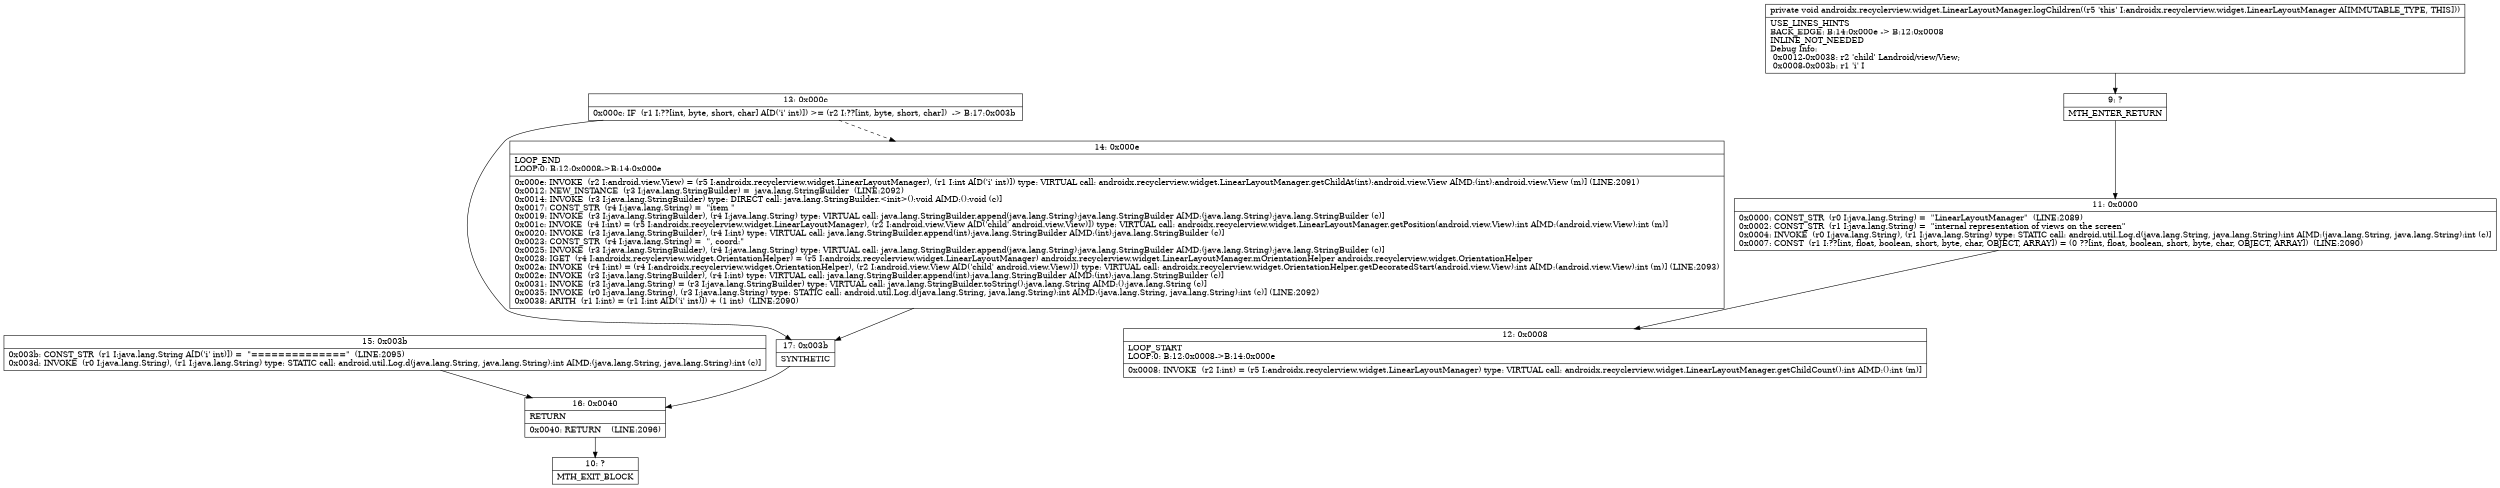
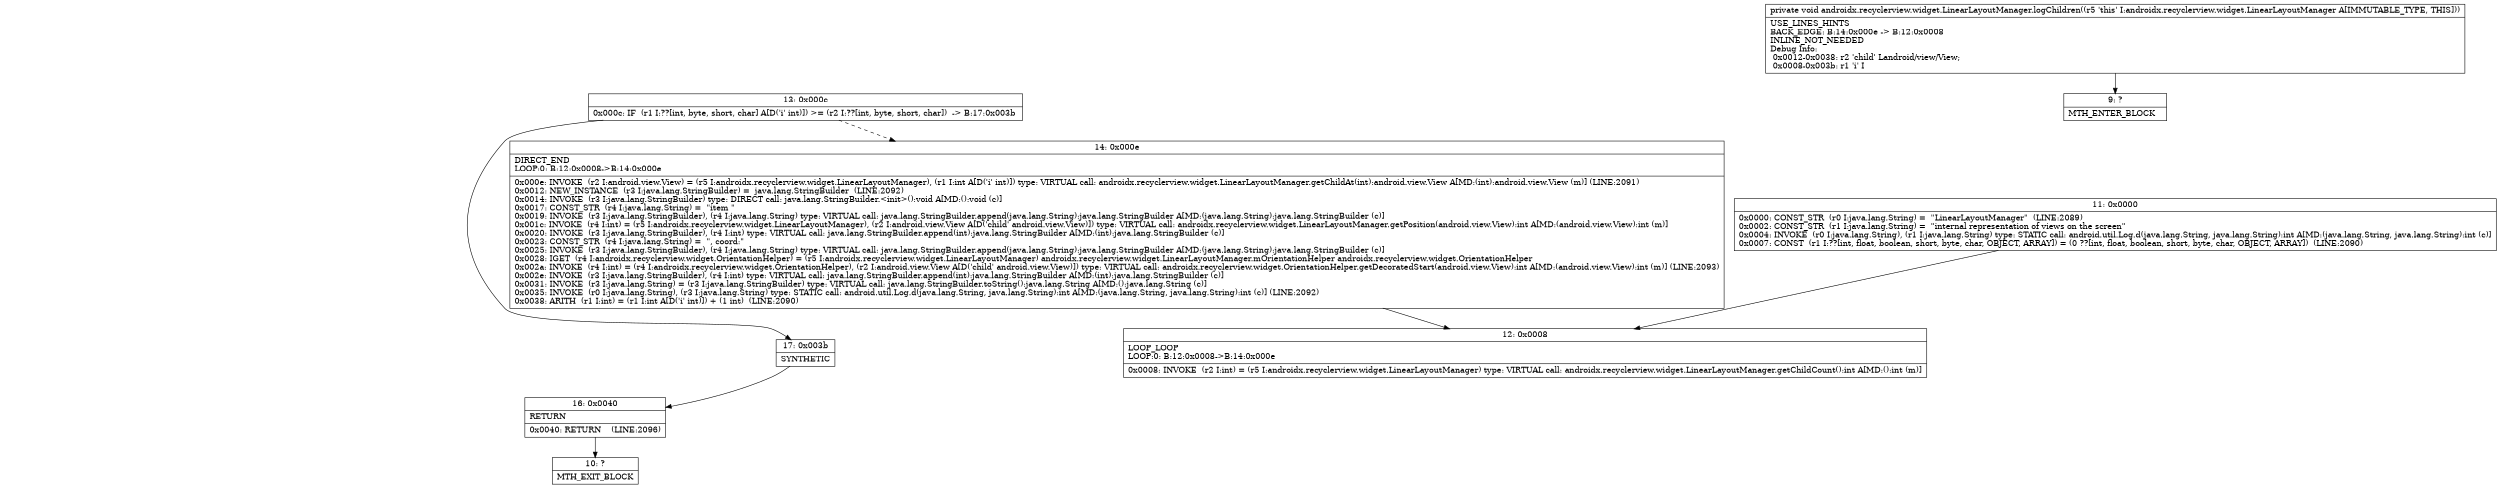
(2115, 114) -> (2112, 114)
(2115, 157) -> none
(538, 161) -> (542, 161)
(877, 323) -> (1414, 318)
(1155, 348) -> (1153, 348)
(385, 353) -> none
